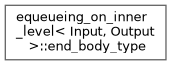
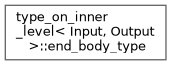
(86, 33) -> (86, 33)
